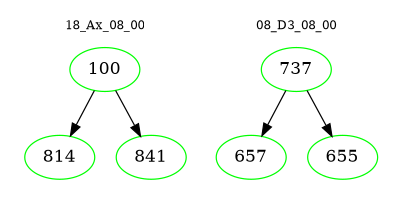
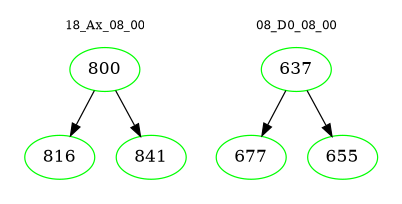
(297, 26) -> (297, 26)
(105, 70) -> (105, 70)
(296, 70) -> (296, 70)
(60, 157) -> (60, 157)
(251, 157) -> (251, 157)
